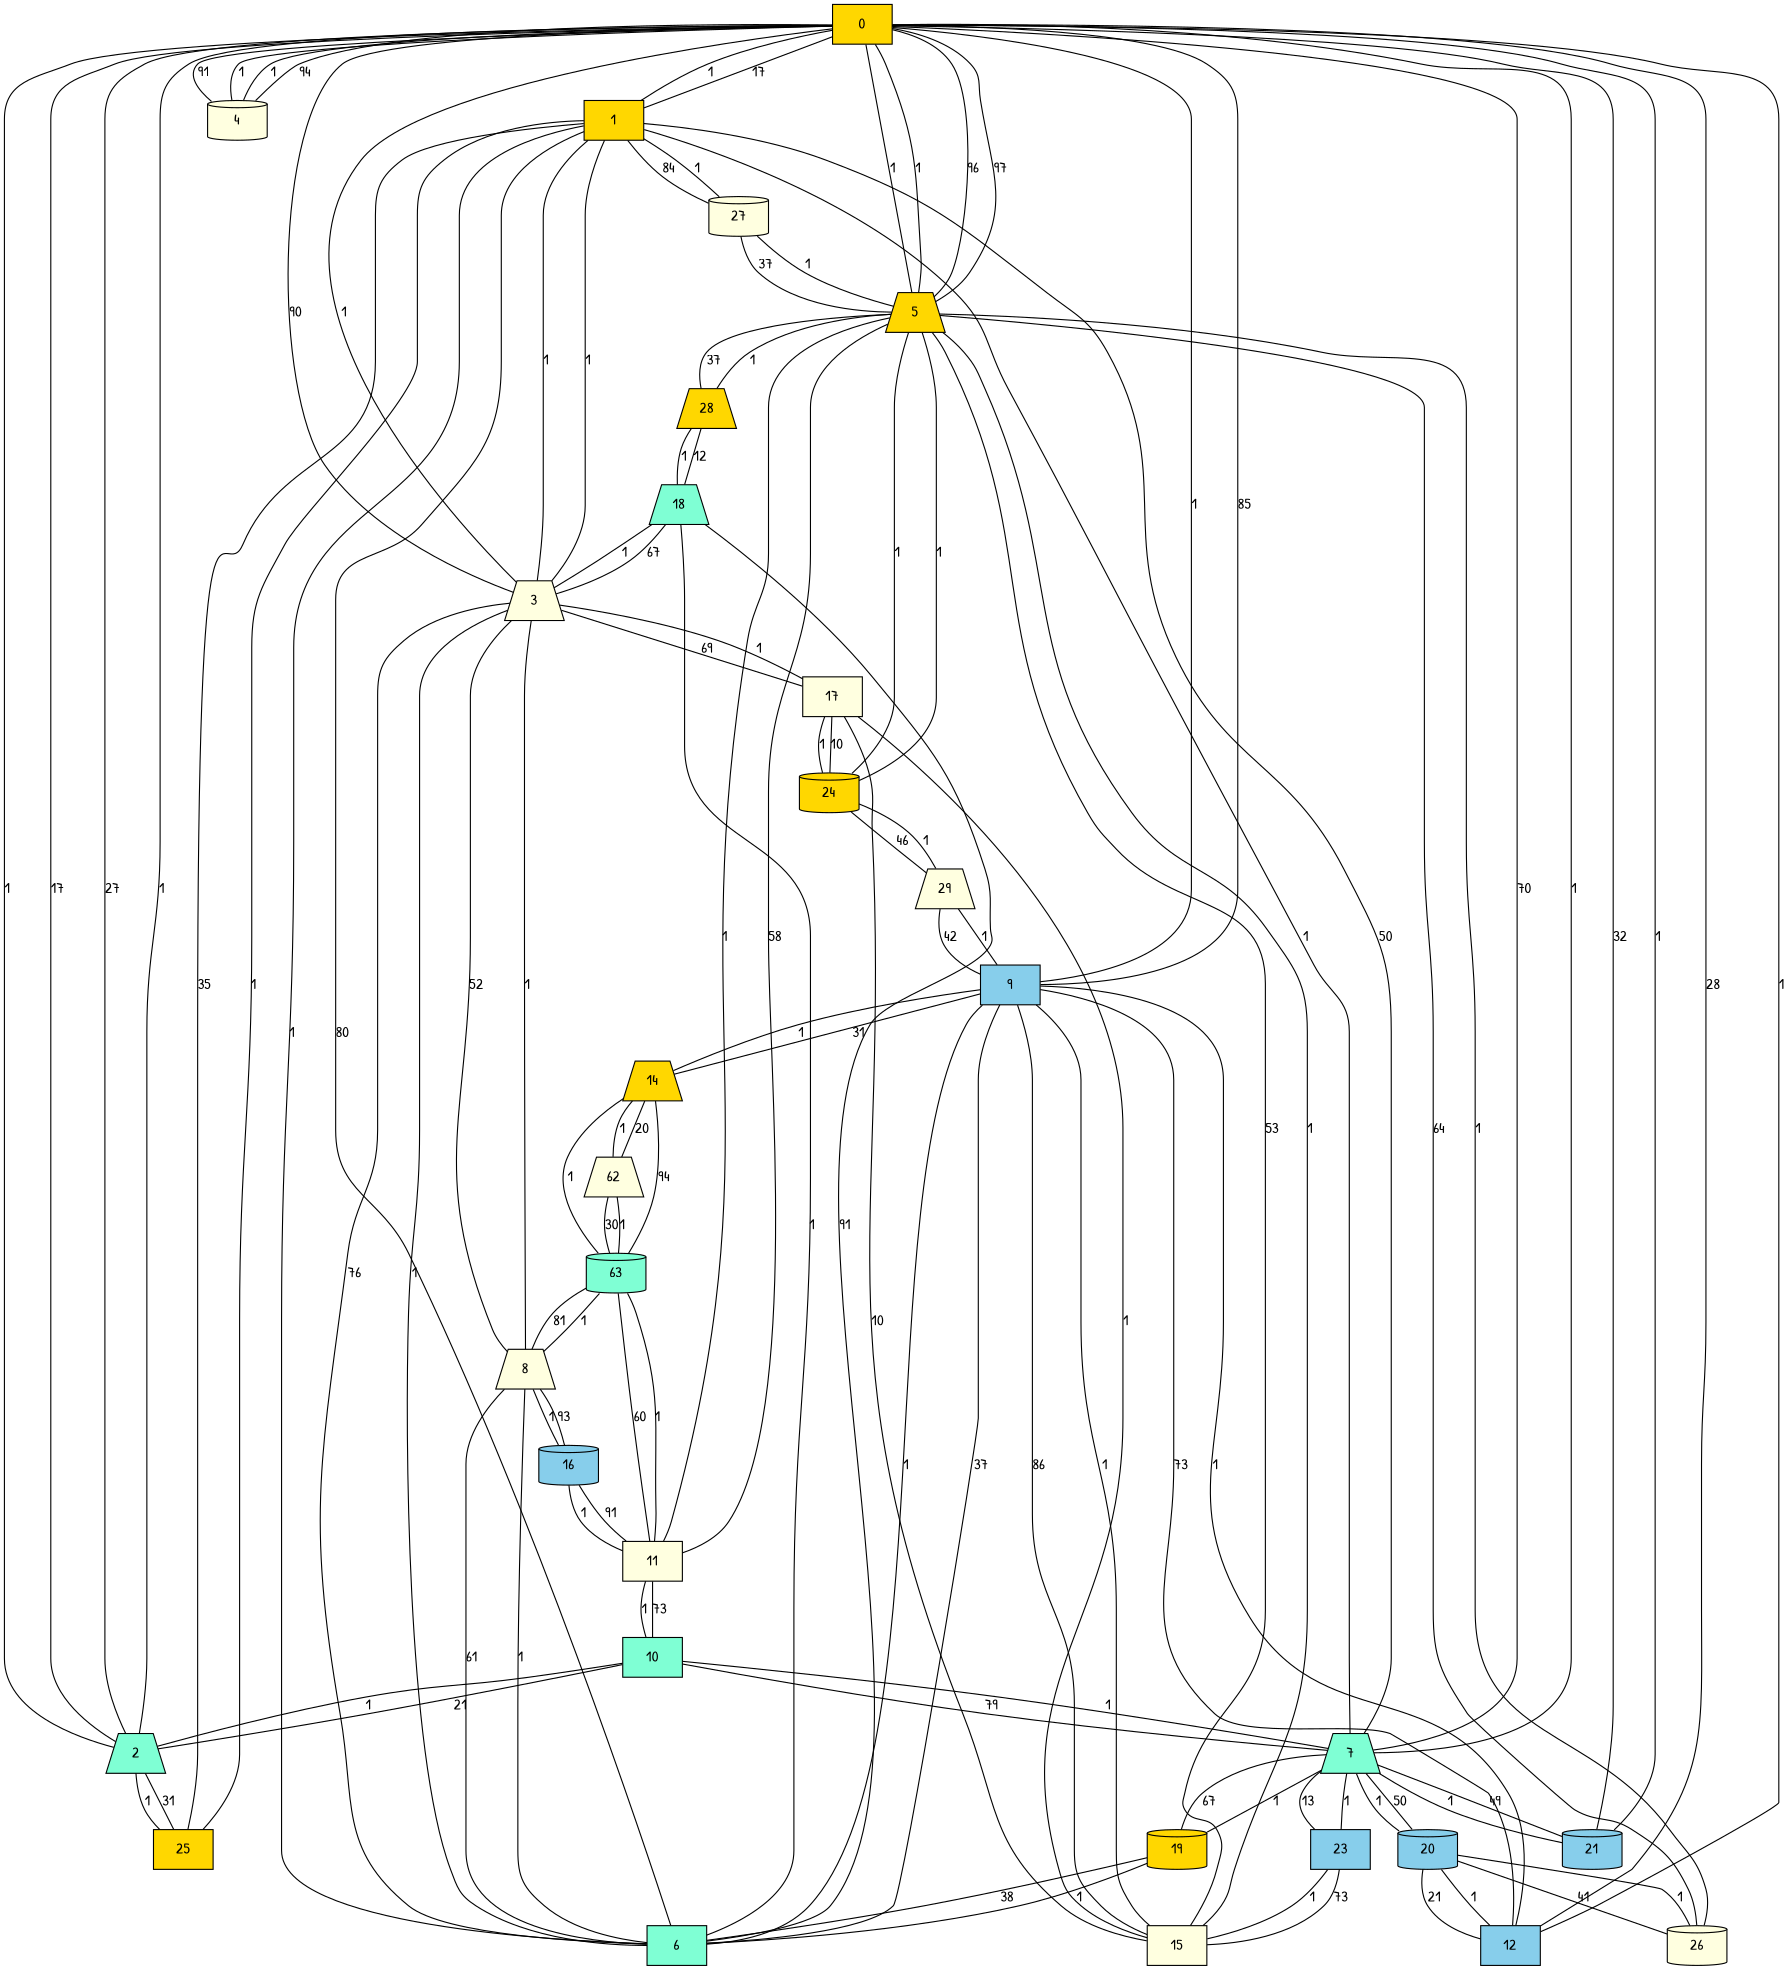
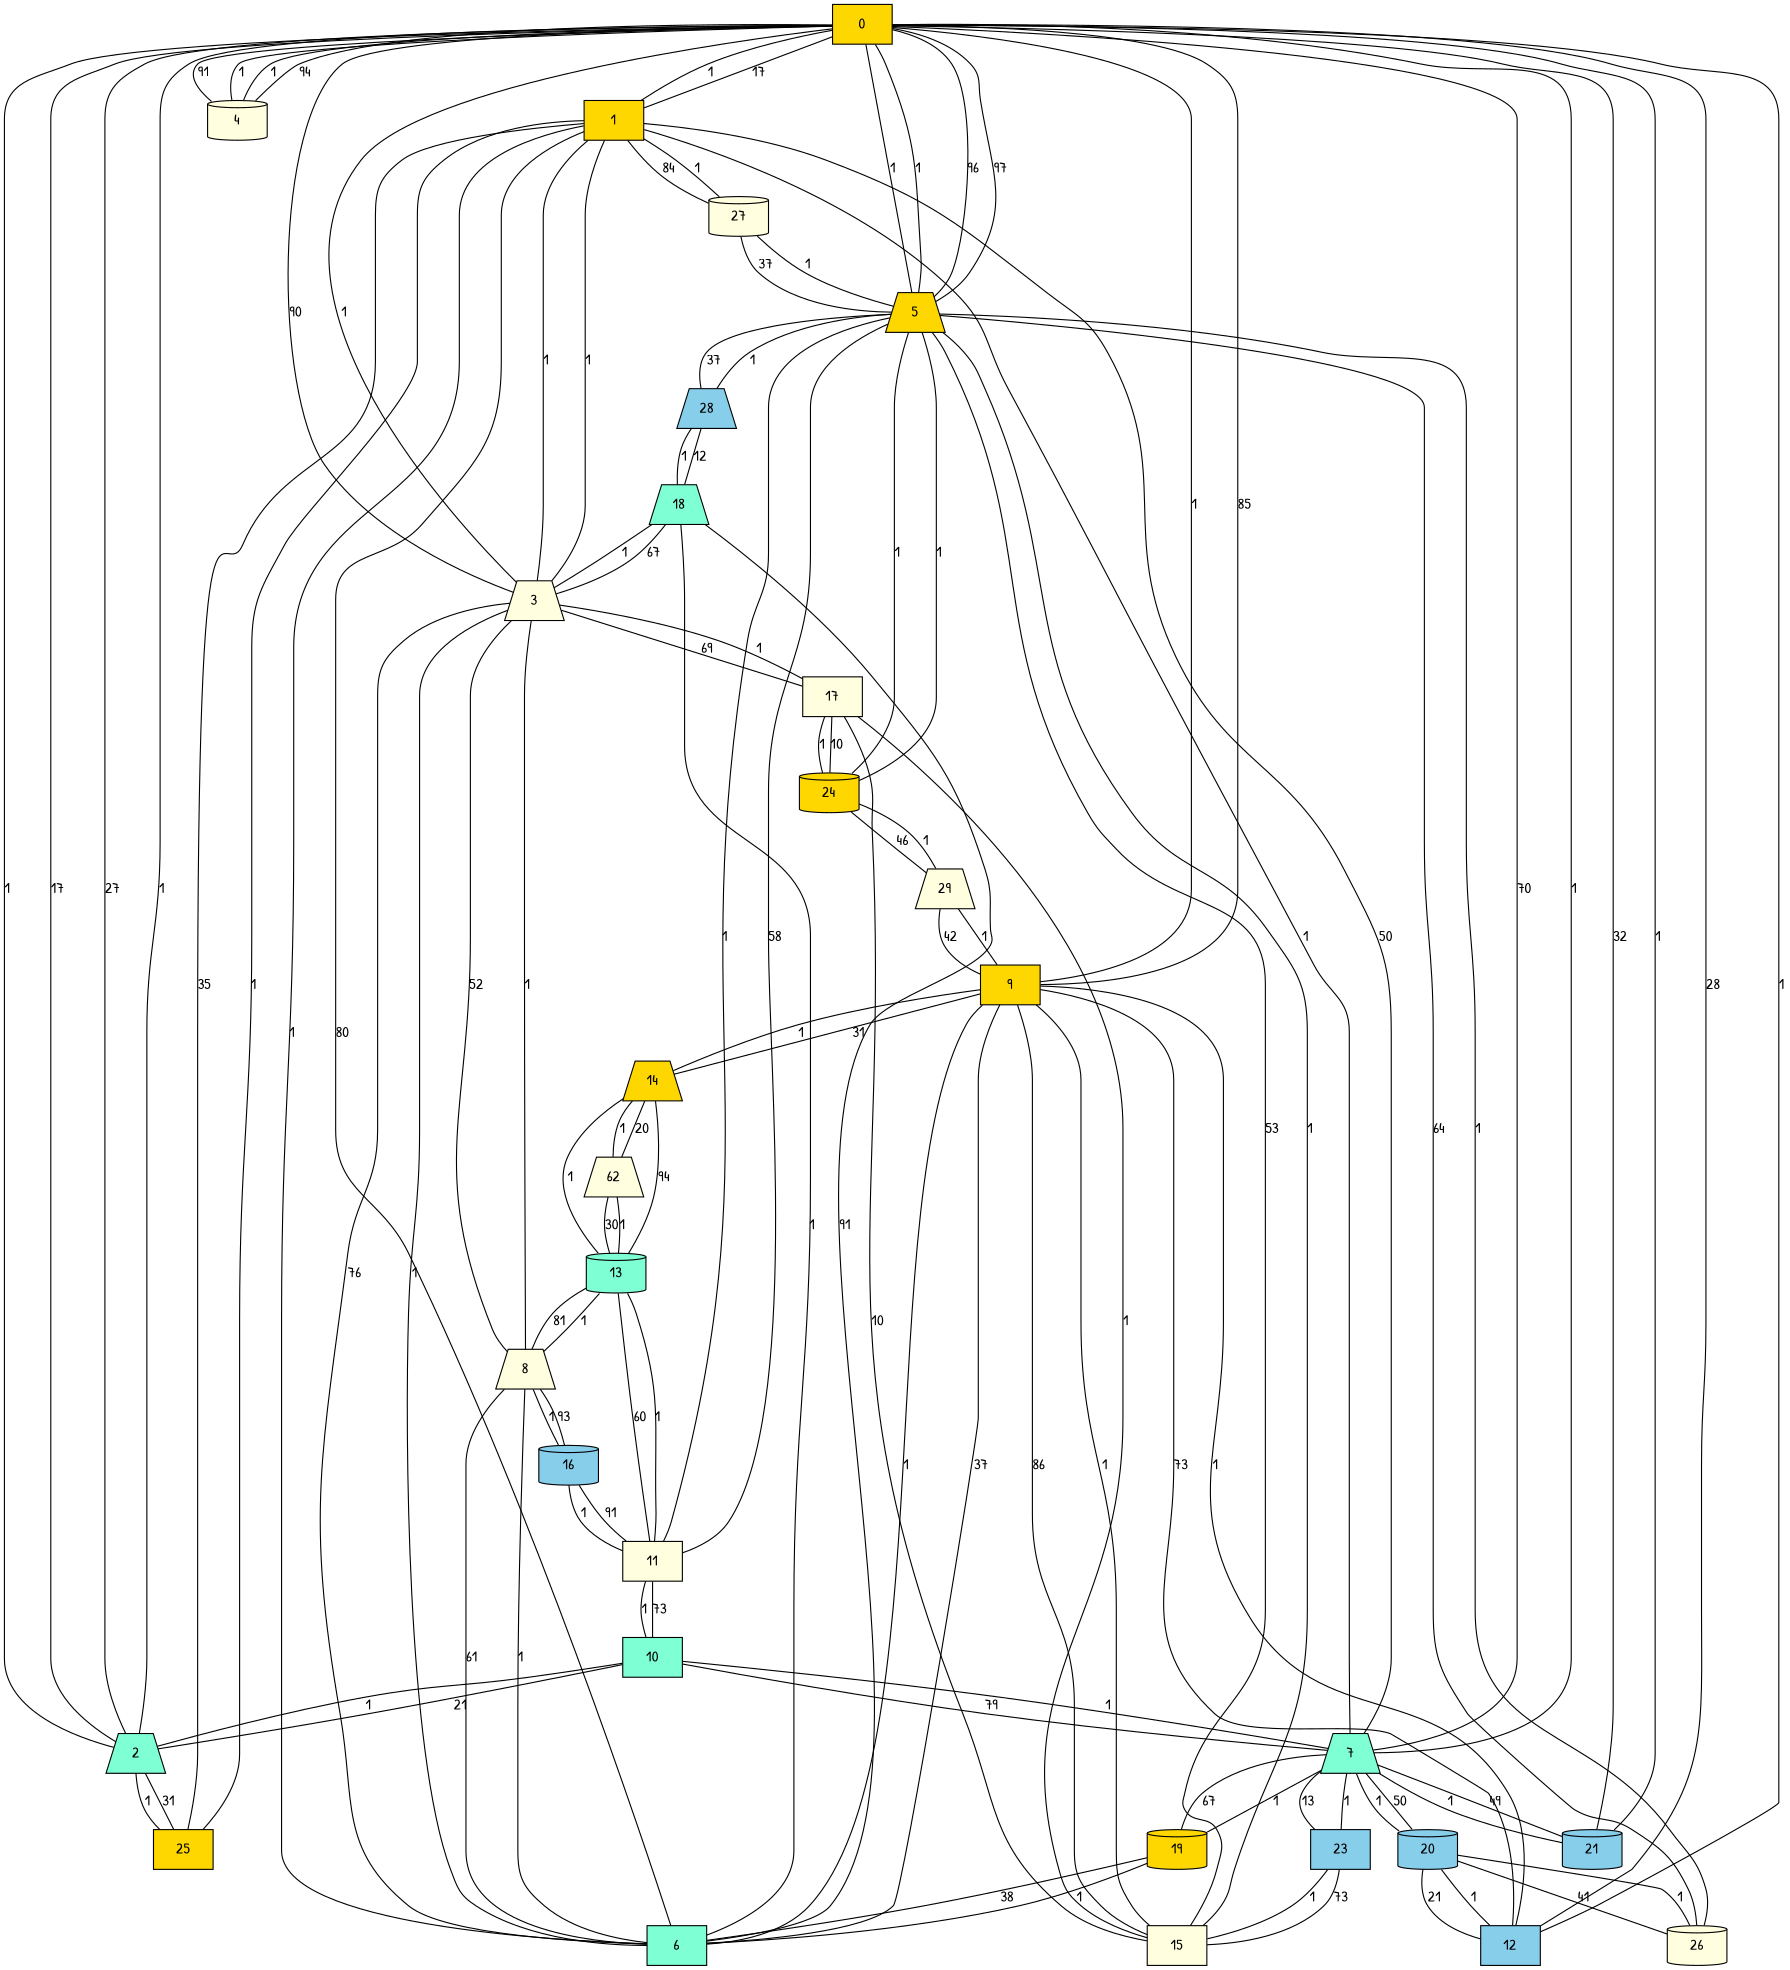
(707, 409) -> (707, 409)
(1010, 985) -> (1010, 985)
(616, 1273) -> (616, 1273)
